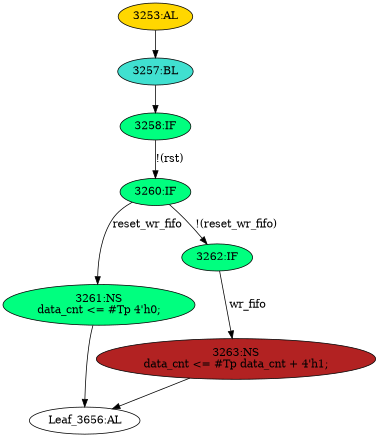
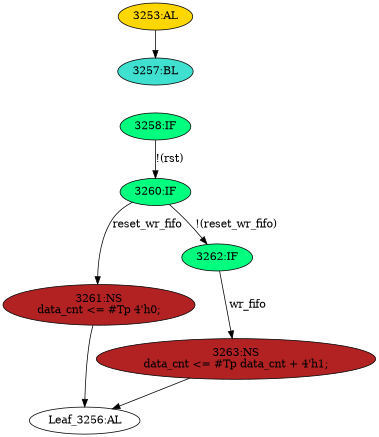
(155, 95) -> none
(99, 305) -> (99, 305)
(85, 421) -> (85, 421)
